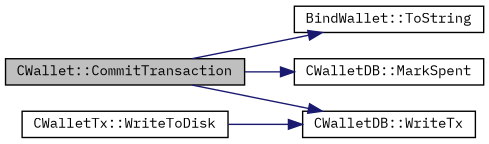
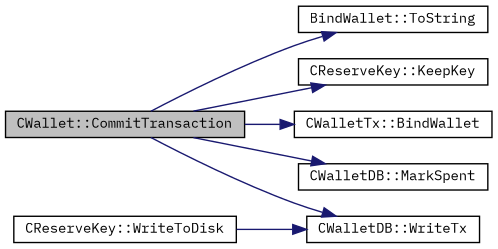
none -> (393, 72)
(125, 124) -> (125, 229)
none -> (393, 124)
